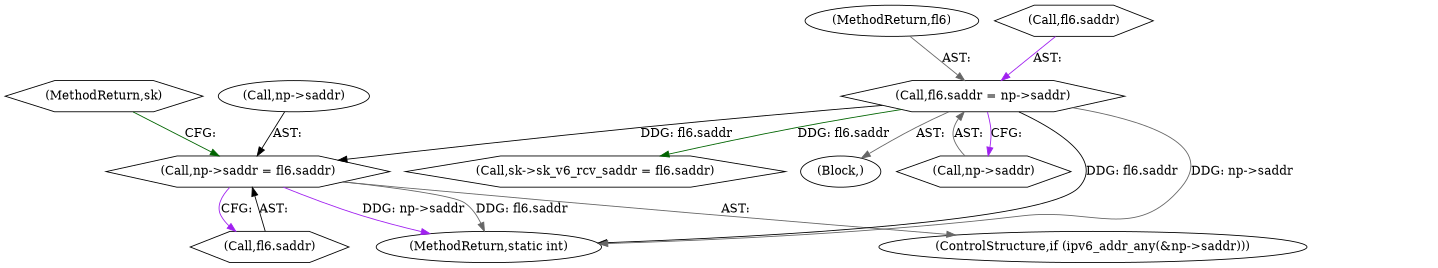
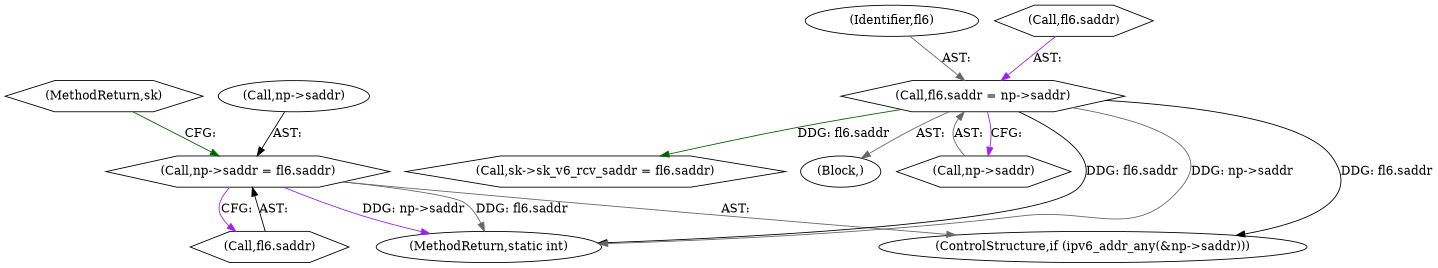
(892, 21) -> (892, 21)
(615, 130) -> (1293, 131)
